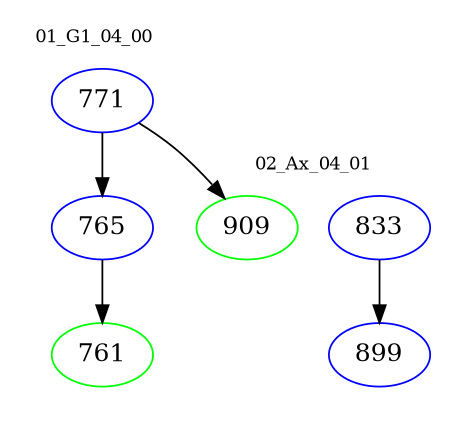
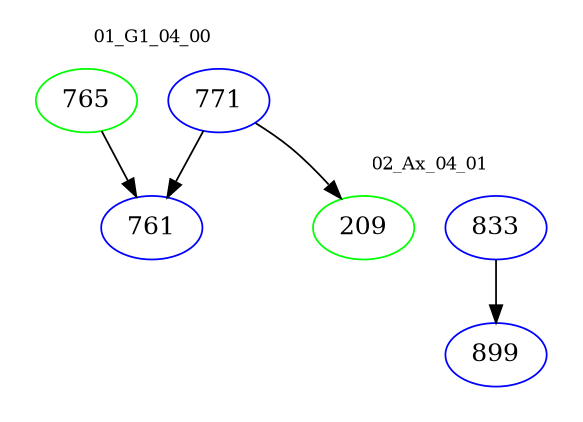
(102, 156) -> (190, 156)
(102, 228) -> (86, 101)
(247, 228) -> (364, 228)
(102, 355) -> (152, 228)
